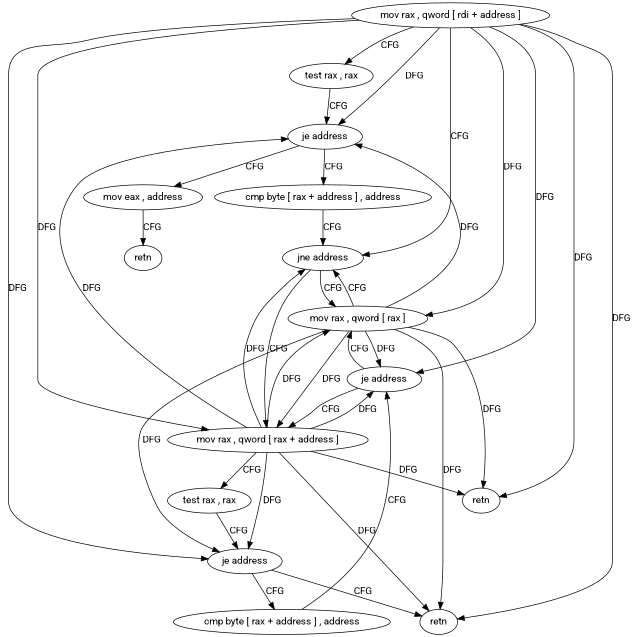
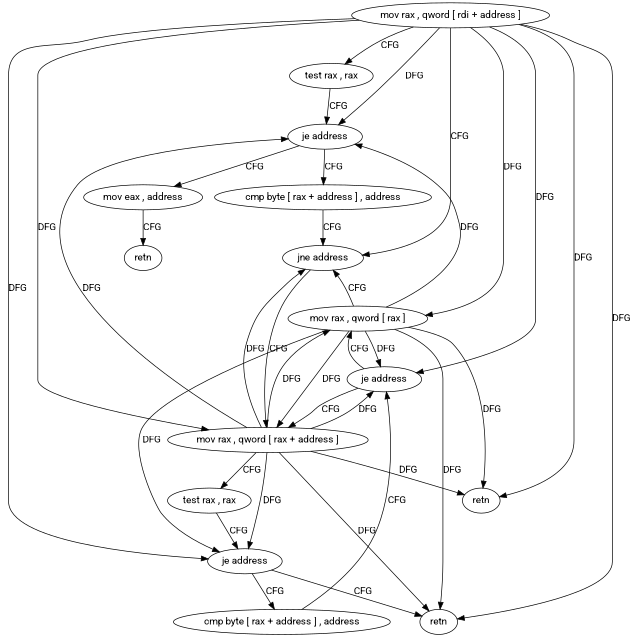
(321, 288) -> none
